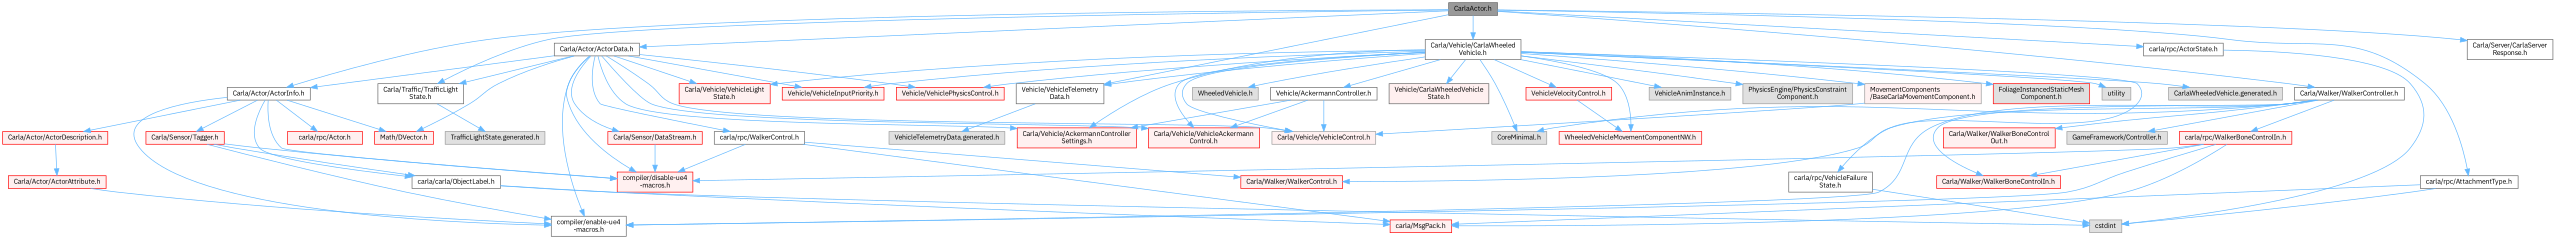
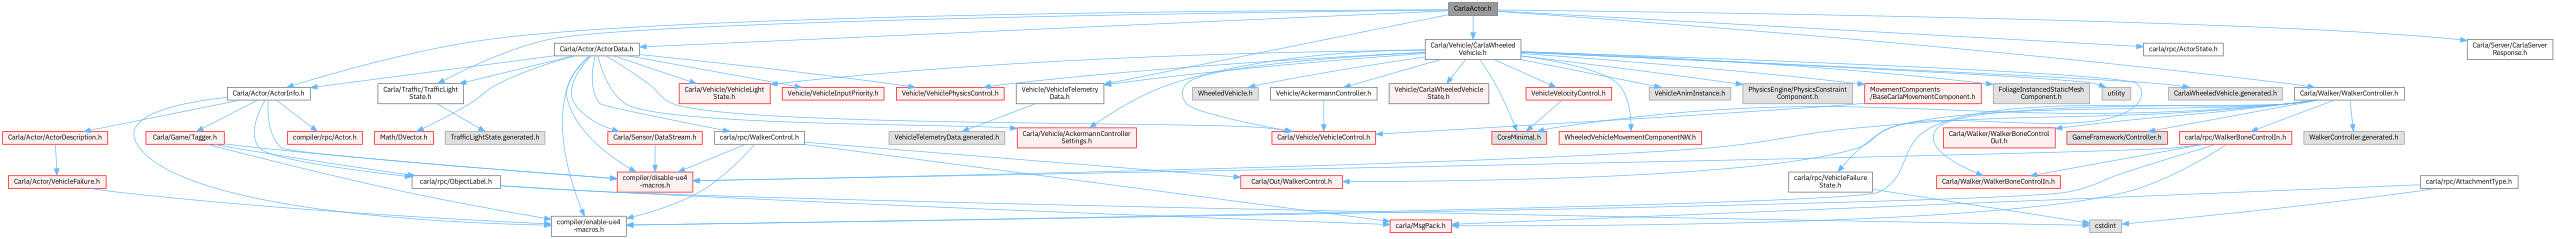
(2015, 25) -> none
(1148, 63) -> none
(1923, 94) -> (1923, 94)
(2041, 94) -> (2041, 94)
(1222, 112) -> none
(1597, 114) -> (1547, 113)
(333, 115) -> none
(185, 138) -> (185, 138)
(325, 138) -> (325, 138)
(1204, 138) -> none
(1324, 138) -> (1324, 138)
(1519, 138) -> (1519, 138)
(2117, 138) -> (2117, 138)
none -> (2354, 138)
(2398, 158) -> none
none -> (1509, 159)
(57, 182) -> (57, 182)
(456, 182) -> (456, 182)
(1292, 182) -> (1292, 182)
none -> (703, 190)
